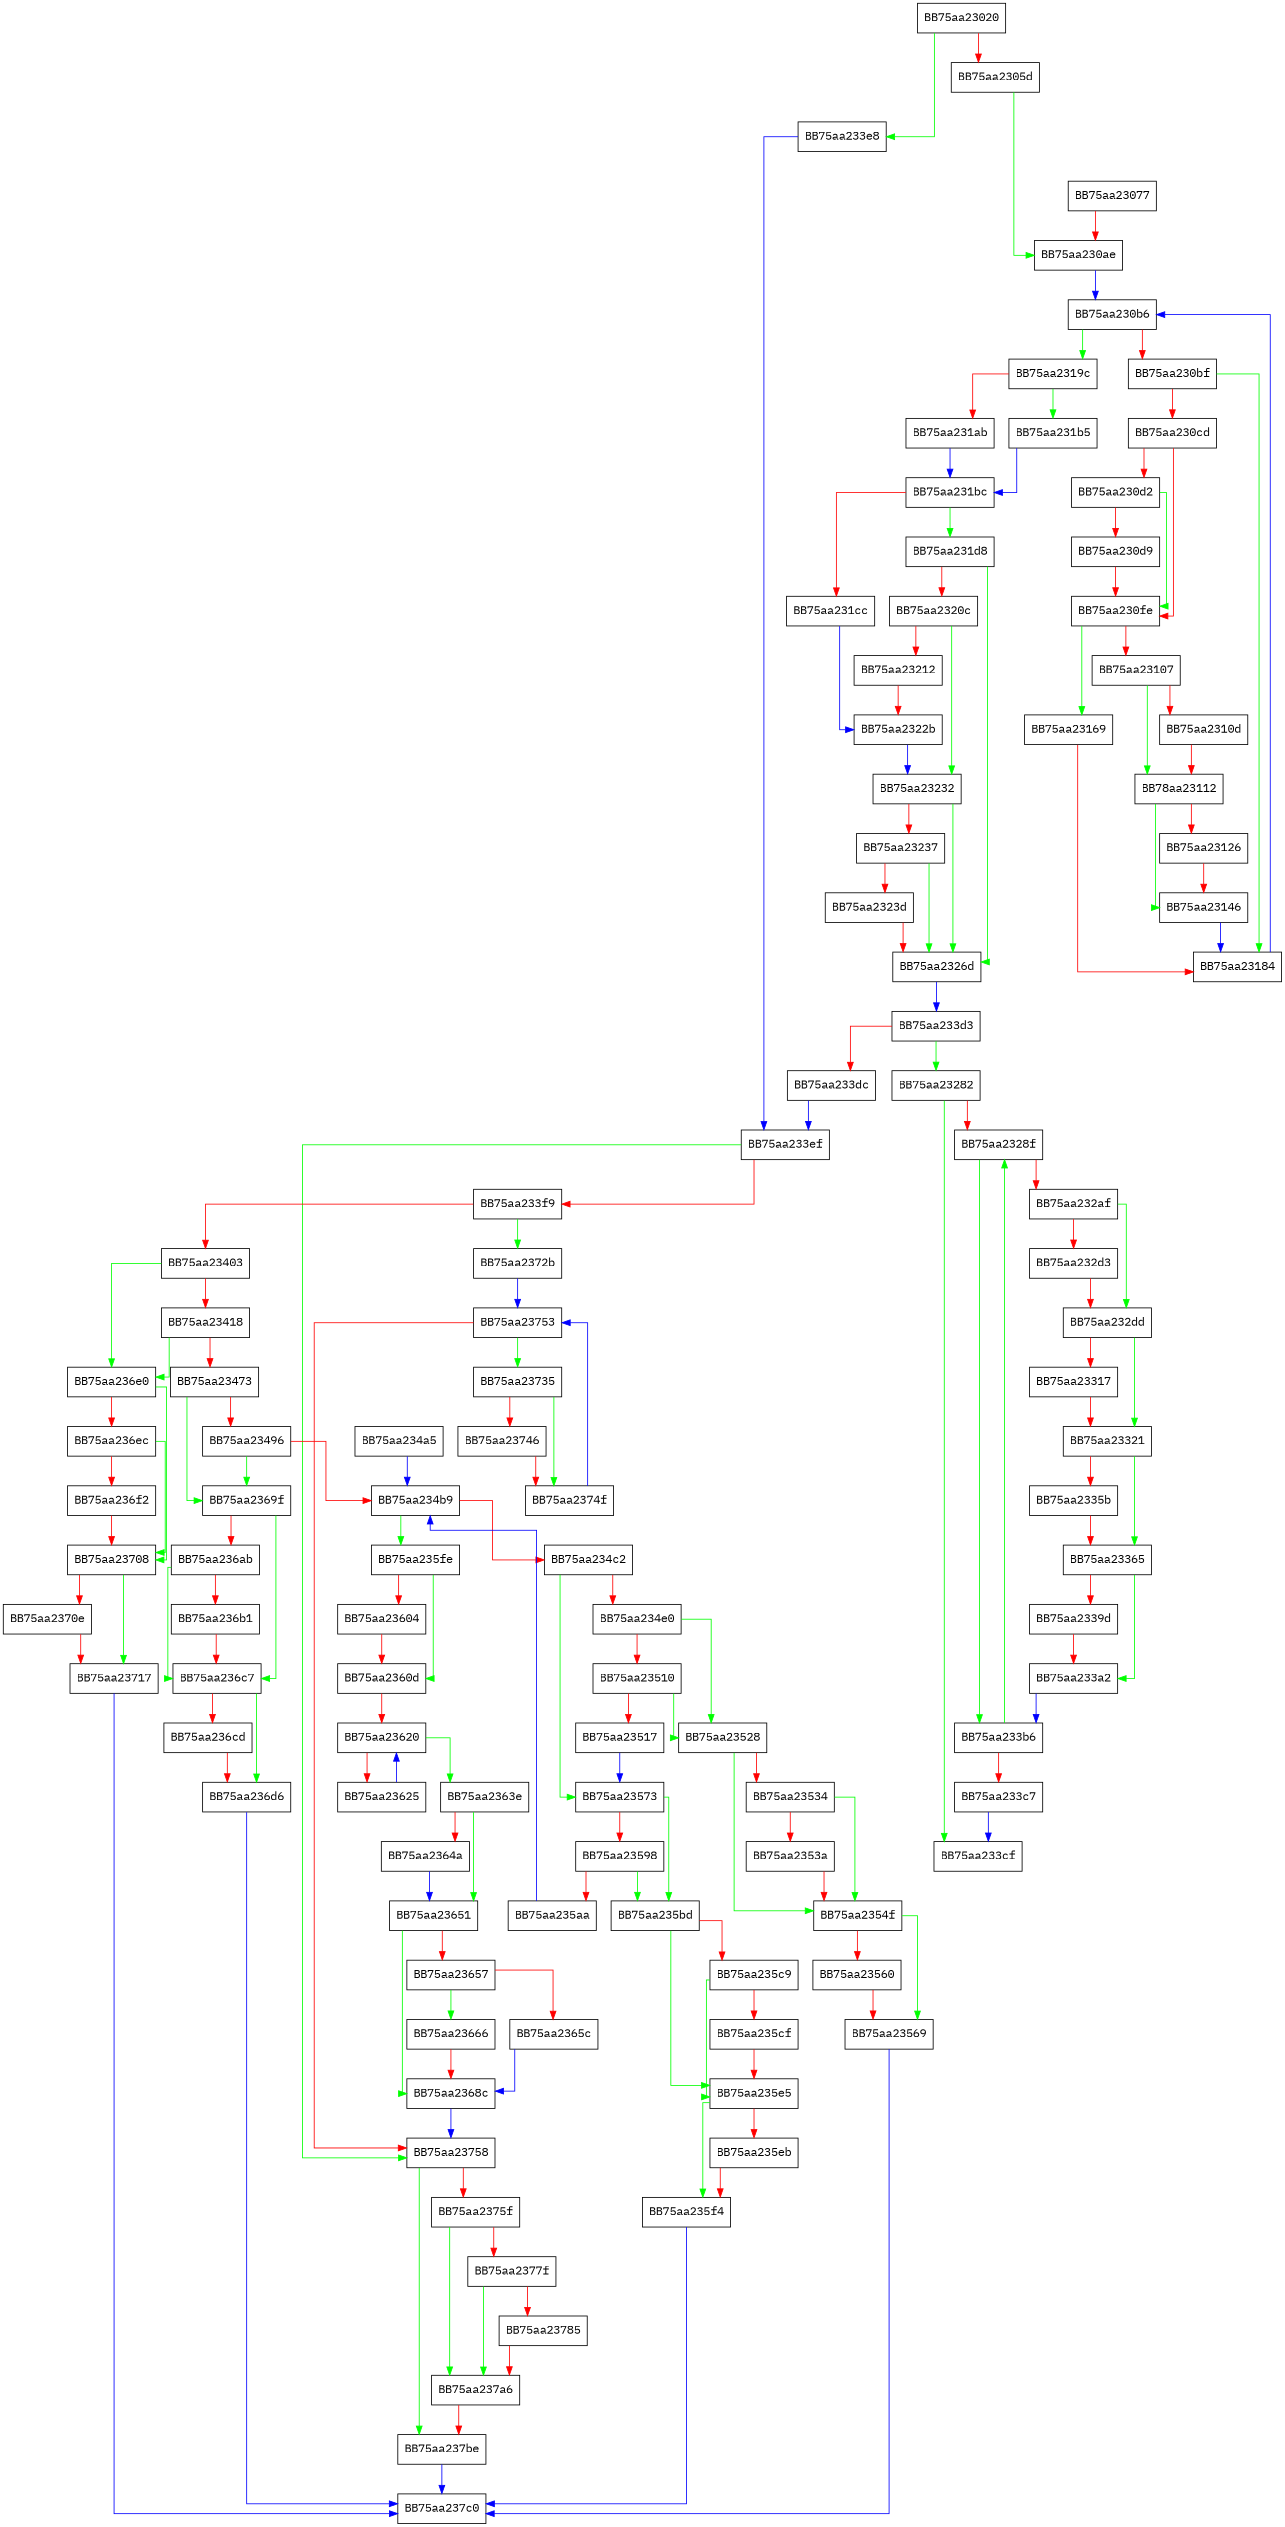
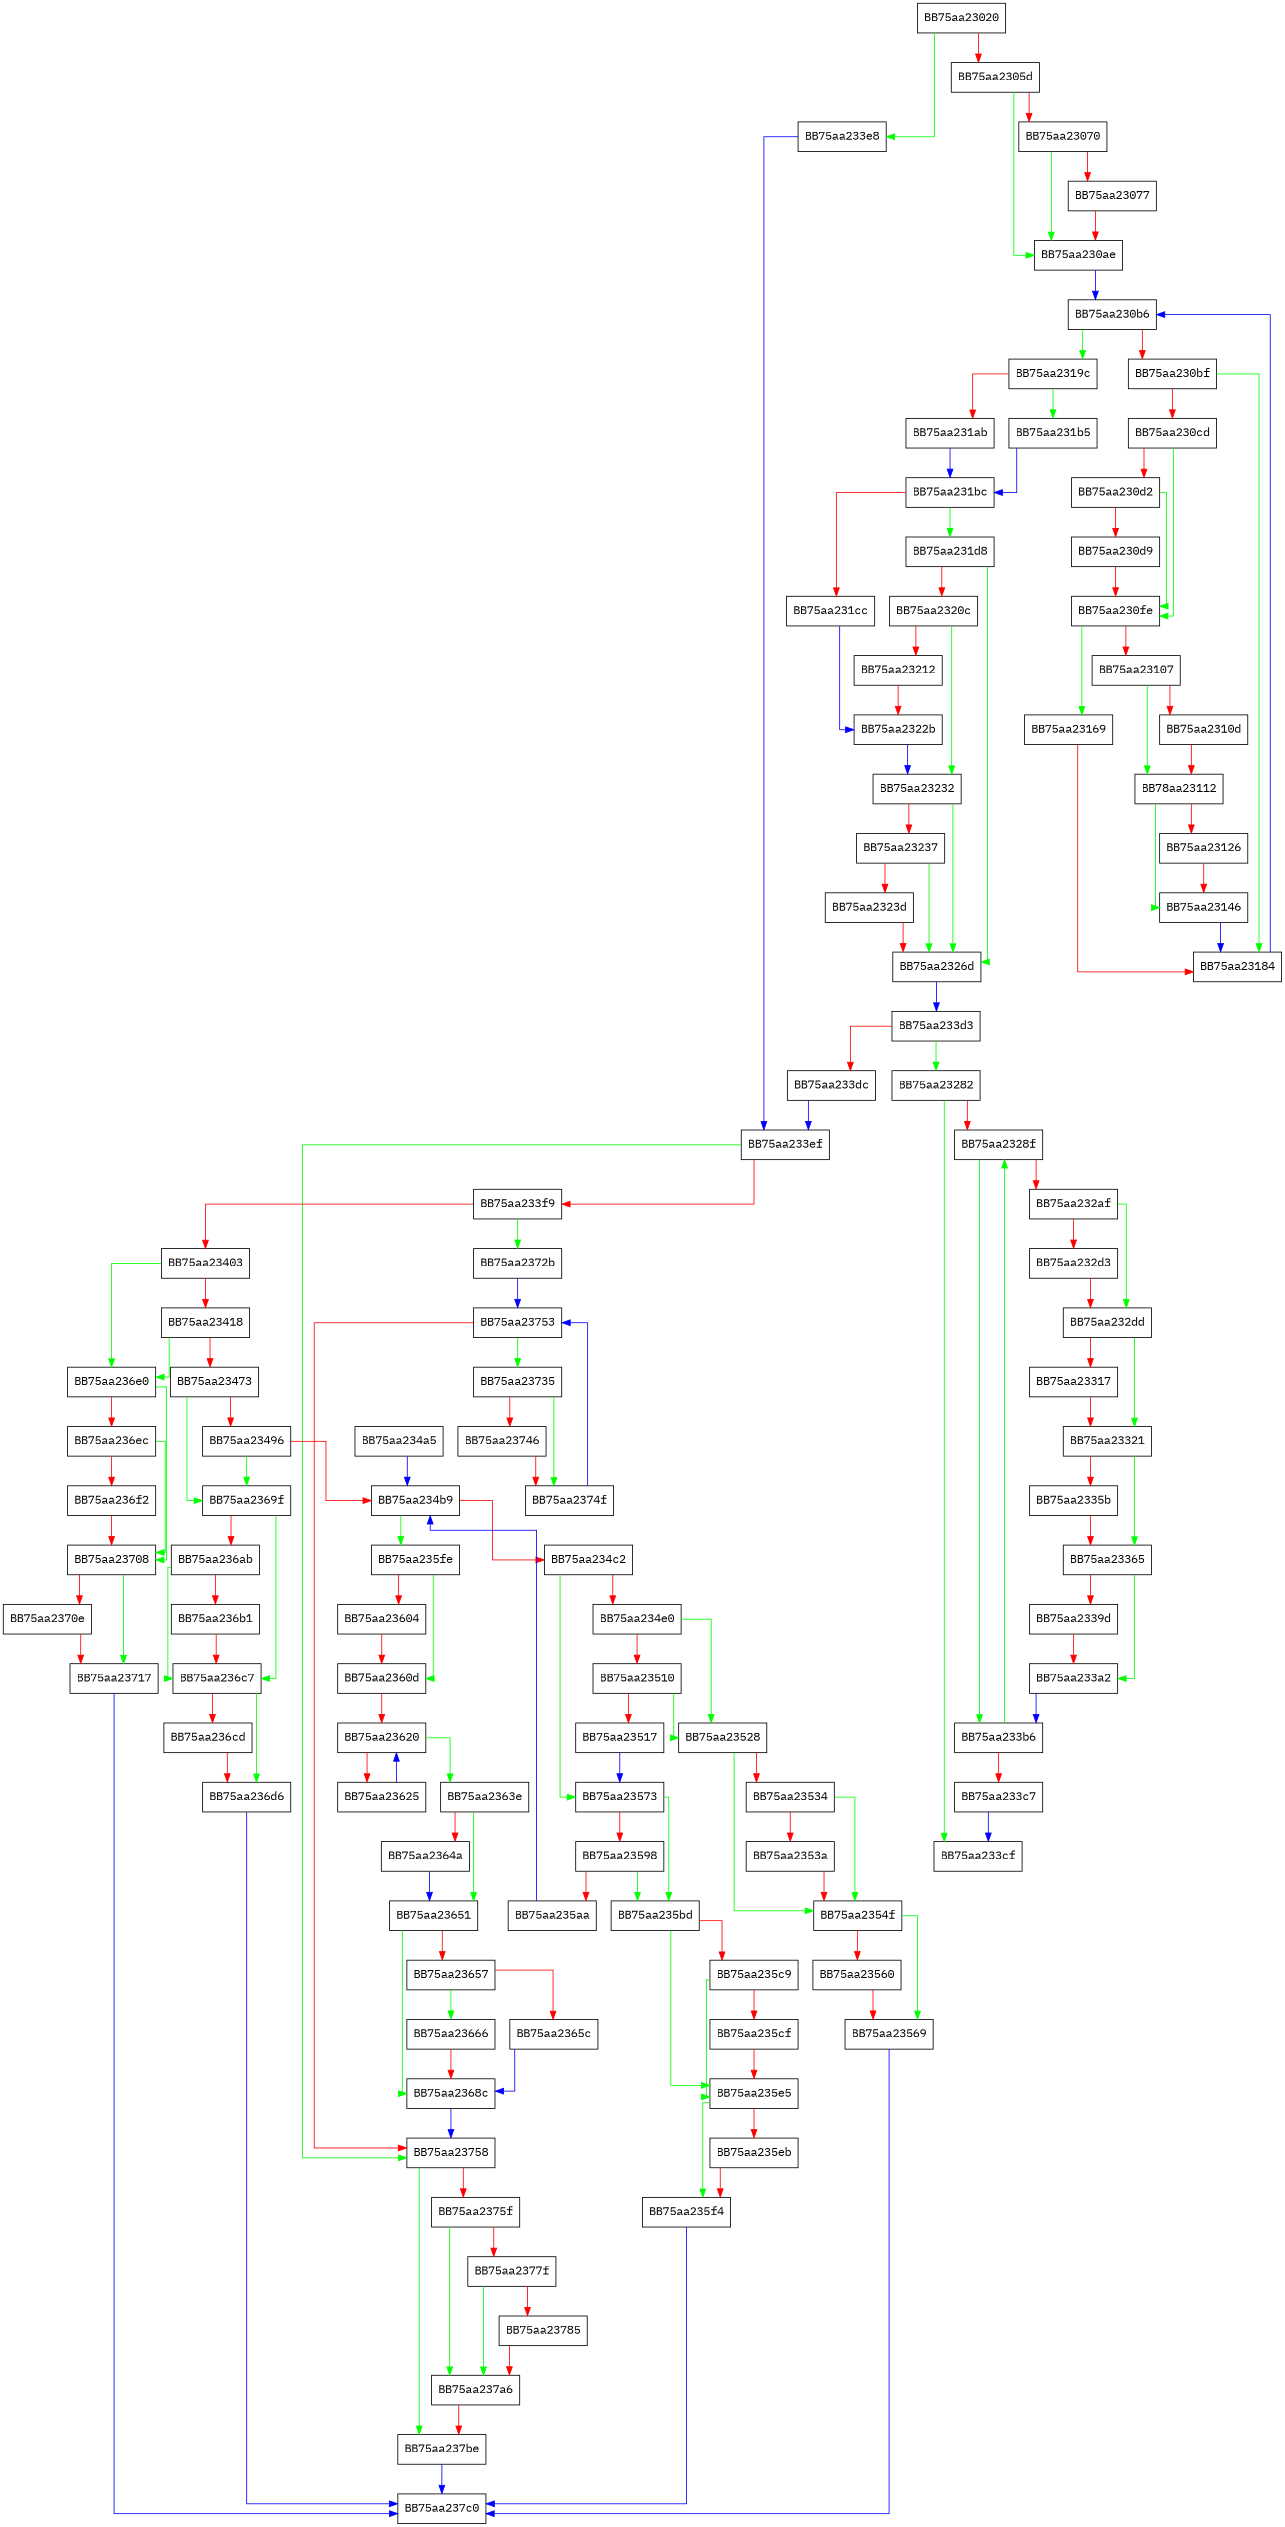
none -> (1063, 137)
(1173, 535) -> (1173, 535)
